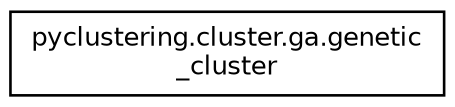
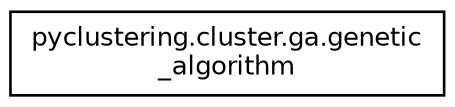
(227, 54) -> (227, 54)
